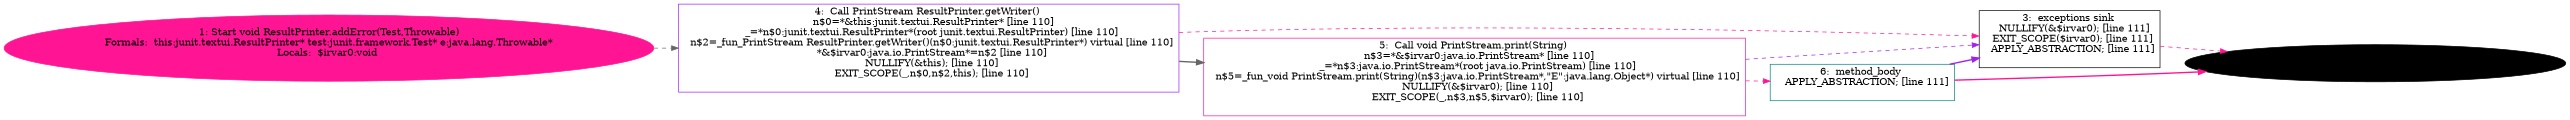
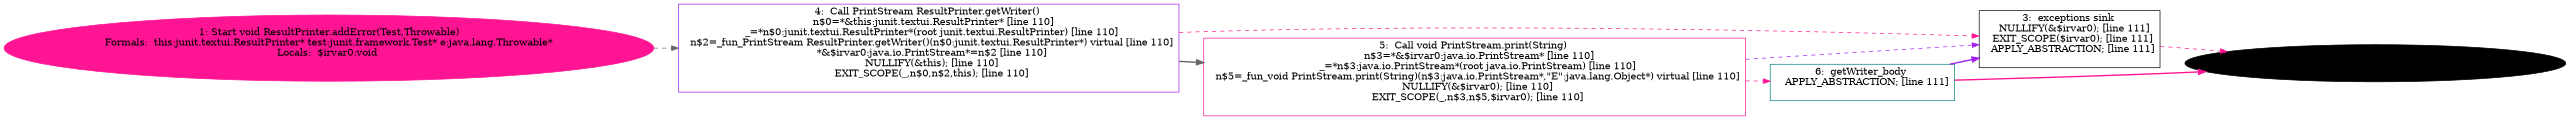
(1862, 82) -> (1862, 82)
